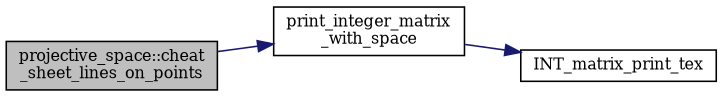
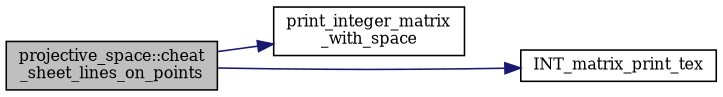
(485, 47) -> (361, 69)
